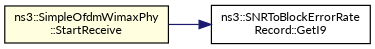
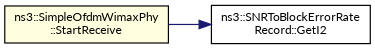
(291, 24) -> (291, 24)
